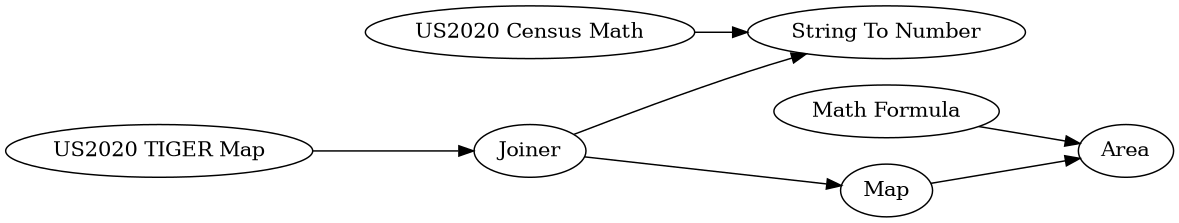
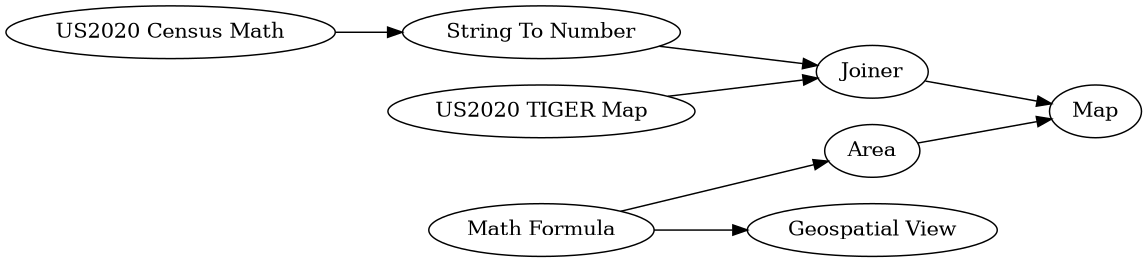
(682, 94) -> (731, 55)
(998, 172) -> (977, 132)
none -> (872, 230)
